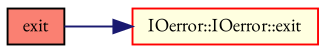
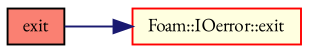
(225, 27) -> (217, 27)
